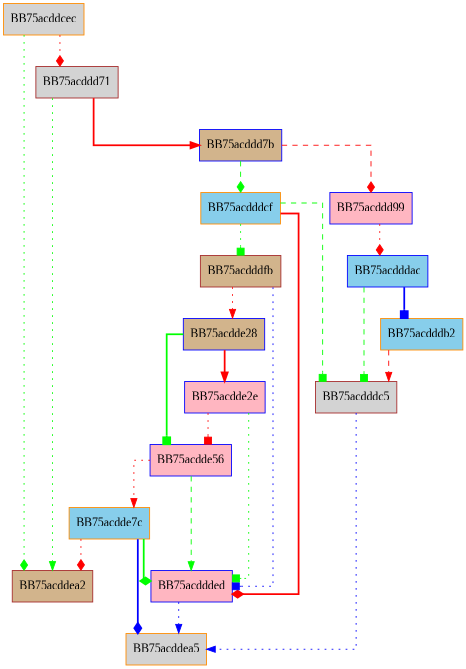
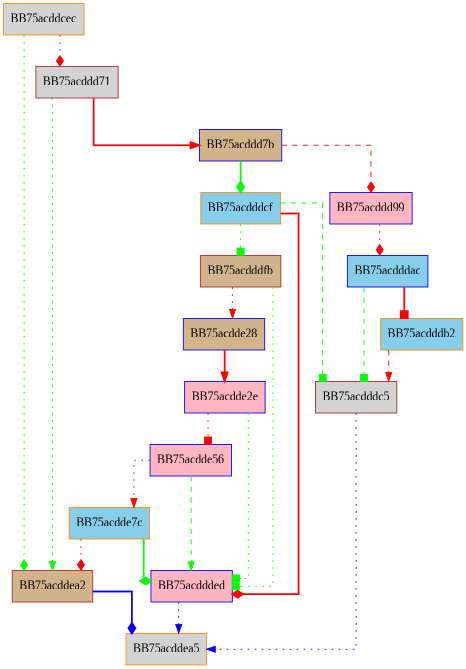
(241, 171) -> (241, 171)
(404, 298) -> (404, 298)
(167, 377) -> none
(273, 453) -> (273, 453)
(138, 581) -> (128, 592)
